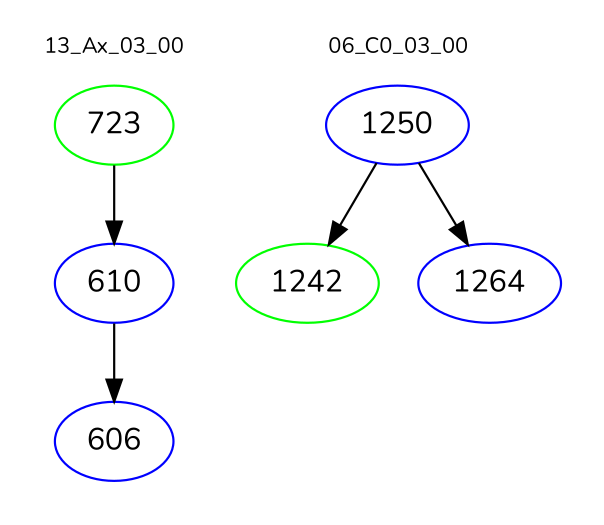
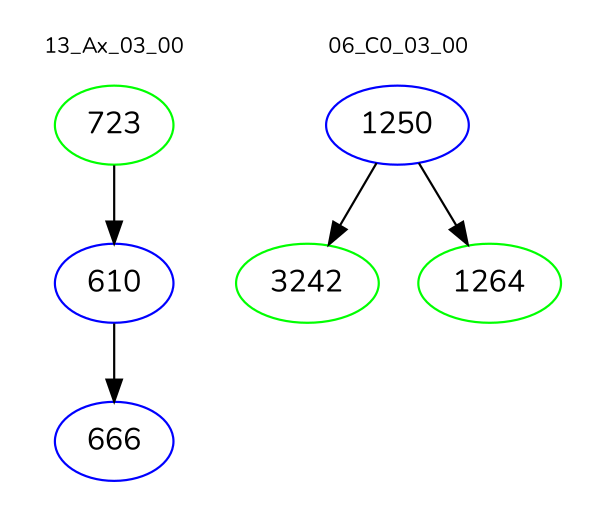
(307, 283) -> (307, 283)
(490, 283) -> (490, 283)
(114, 441) -> (114, 441)
